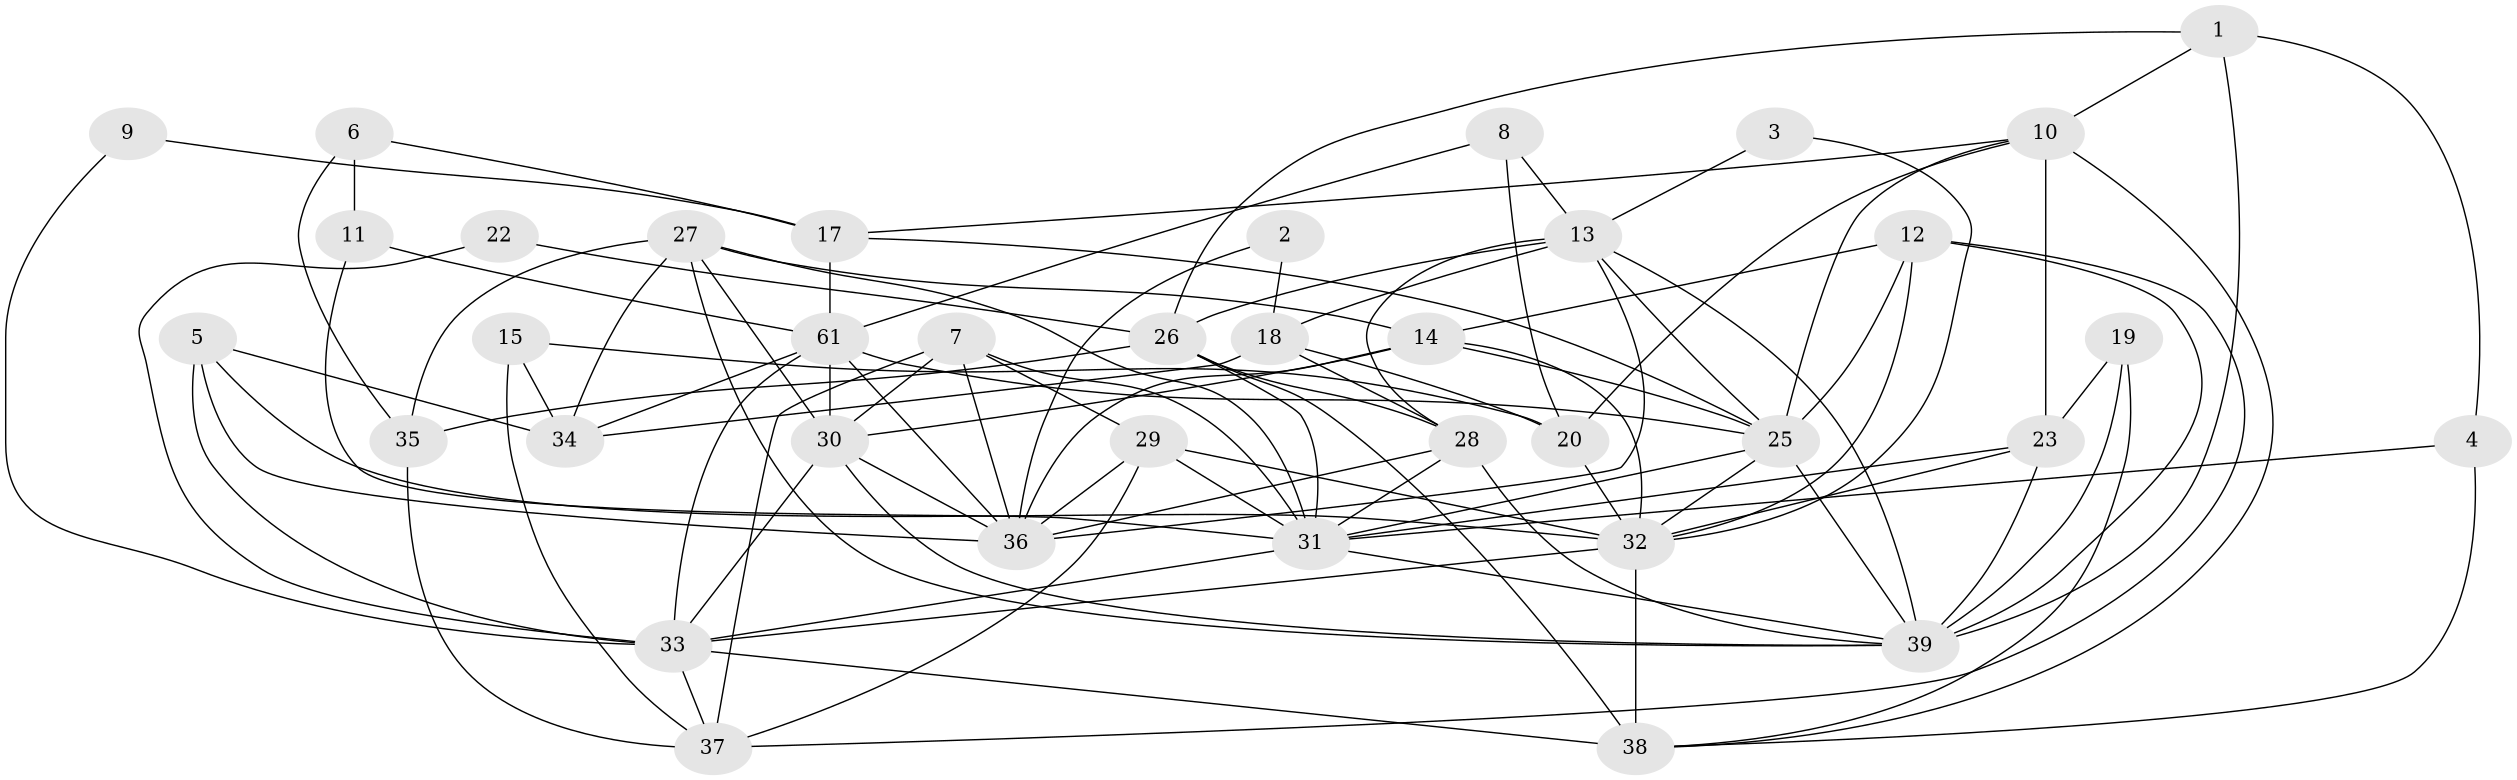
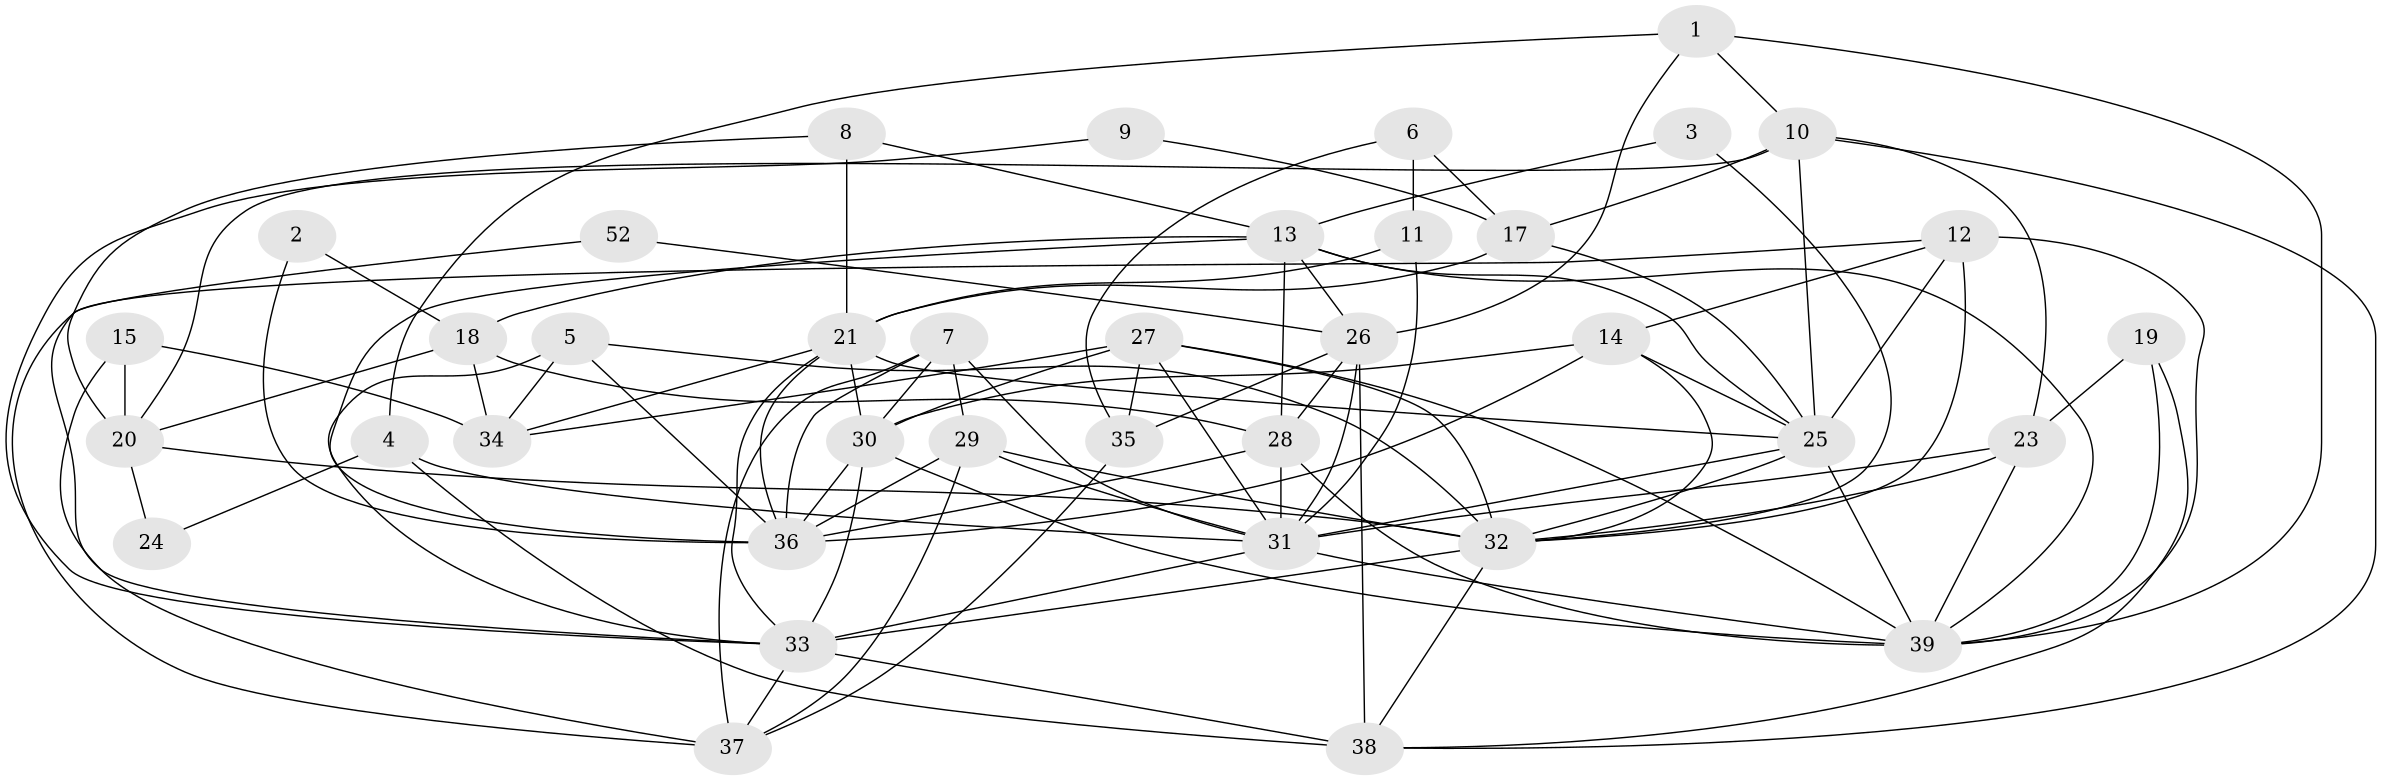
(500, 236) -> (619, 236)
(1056, 289) -> (1450, 433)
(830, 339) -> (847, 339)
none -> (152, 544)
